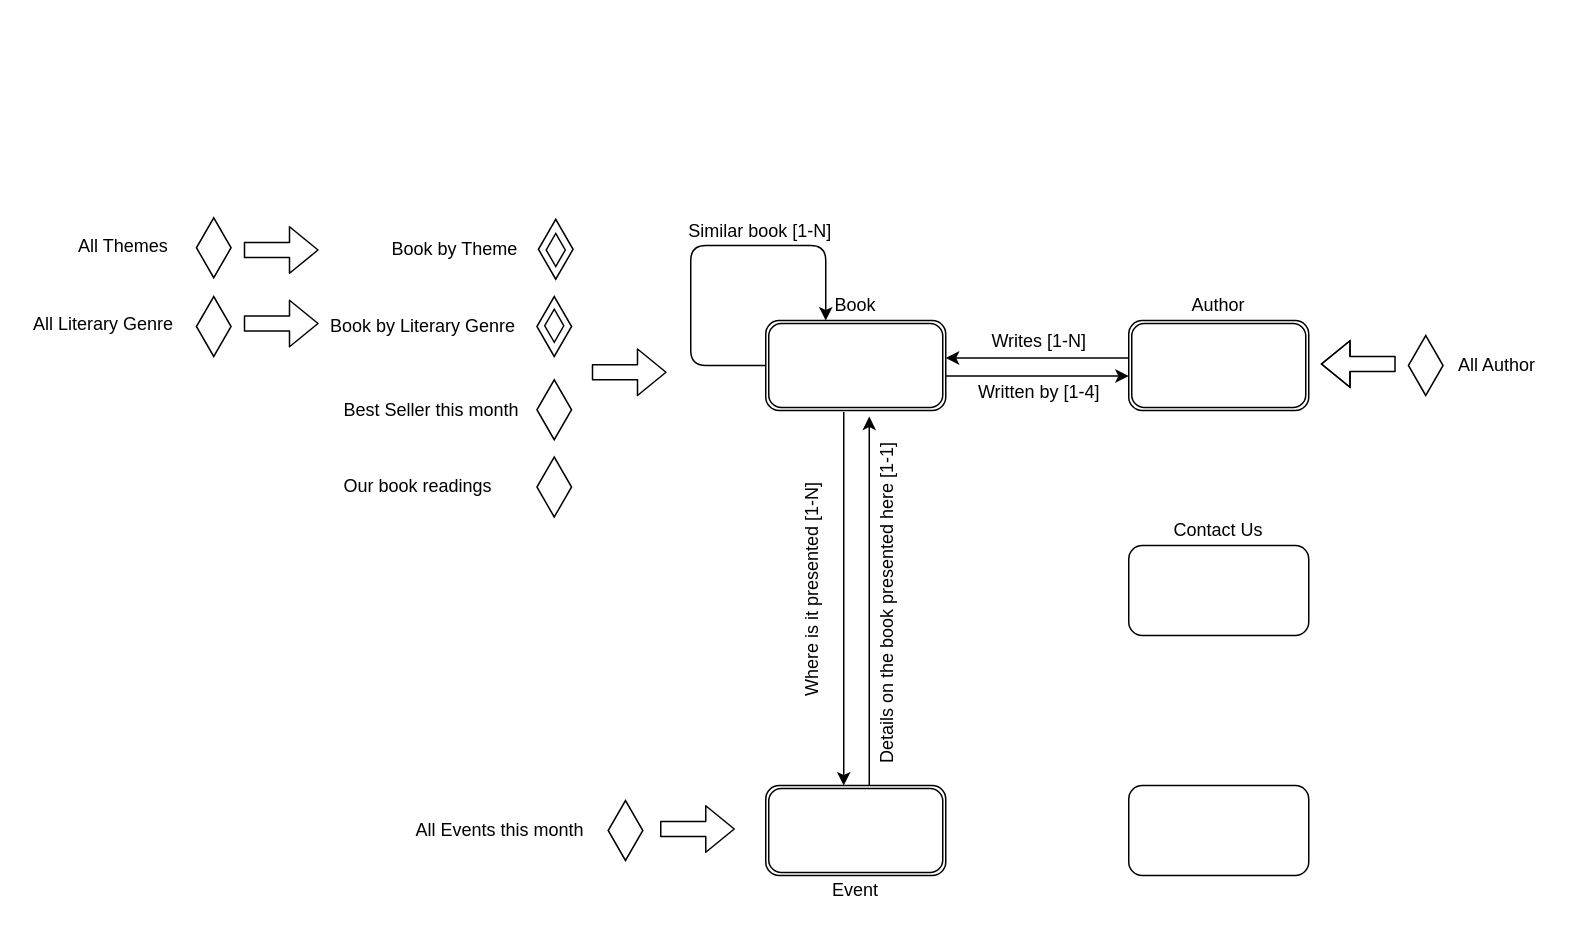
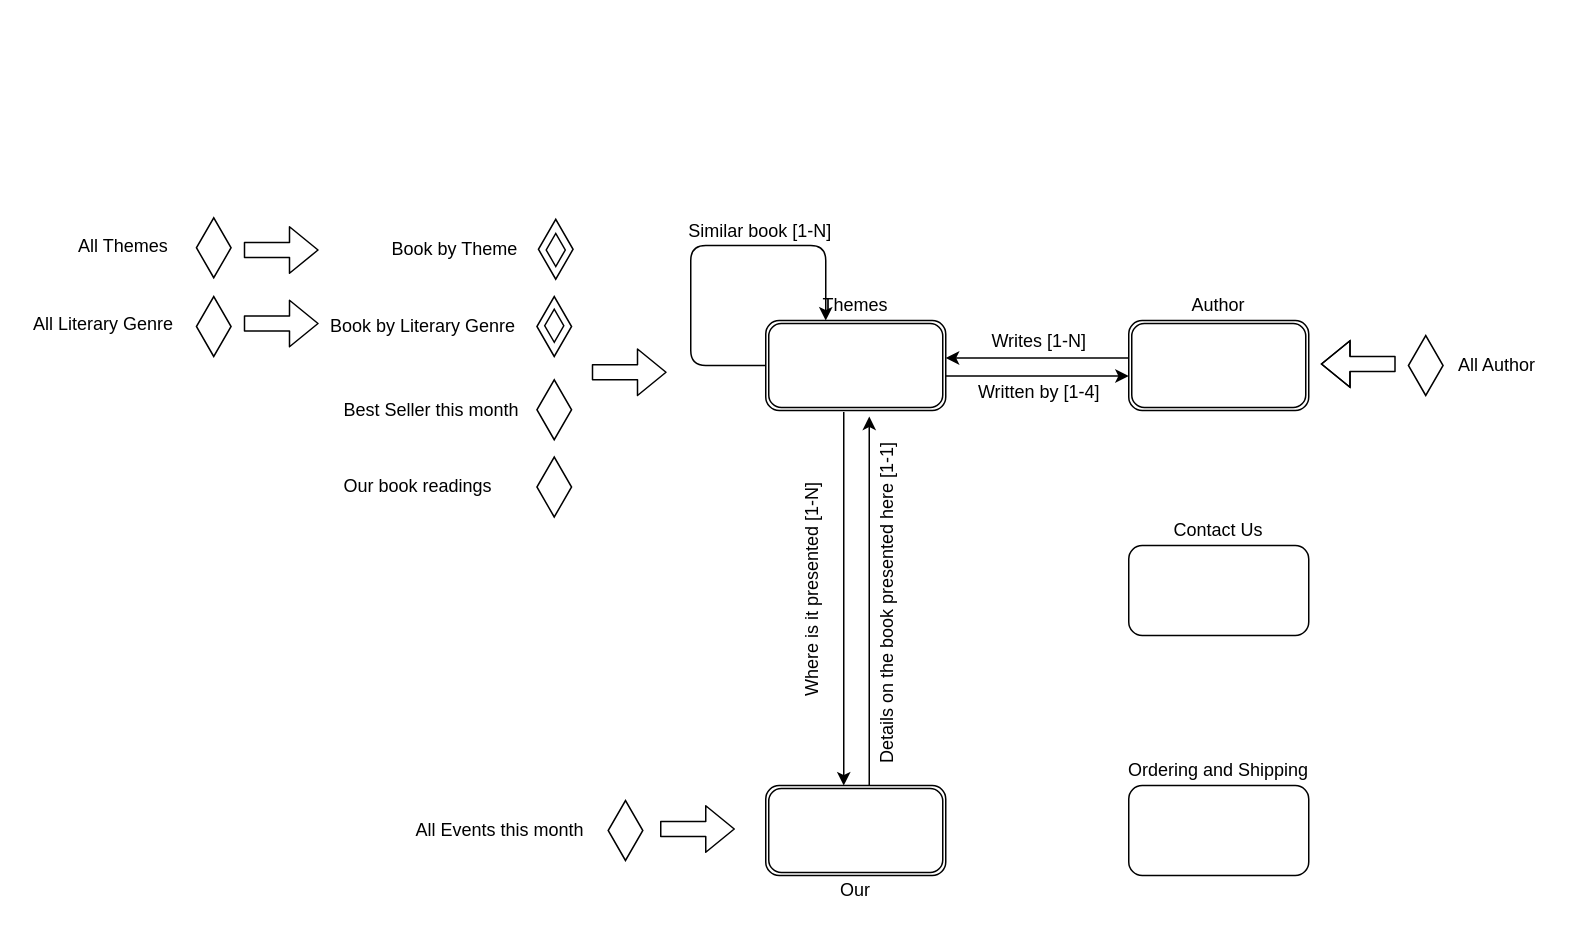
(856, 305) -> (856, 305)
none -> (1219, 770)
(856, 890) -> (856, 890)
